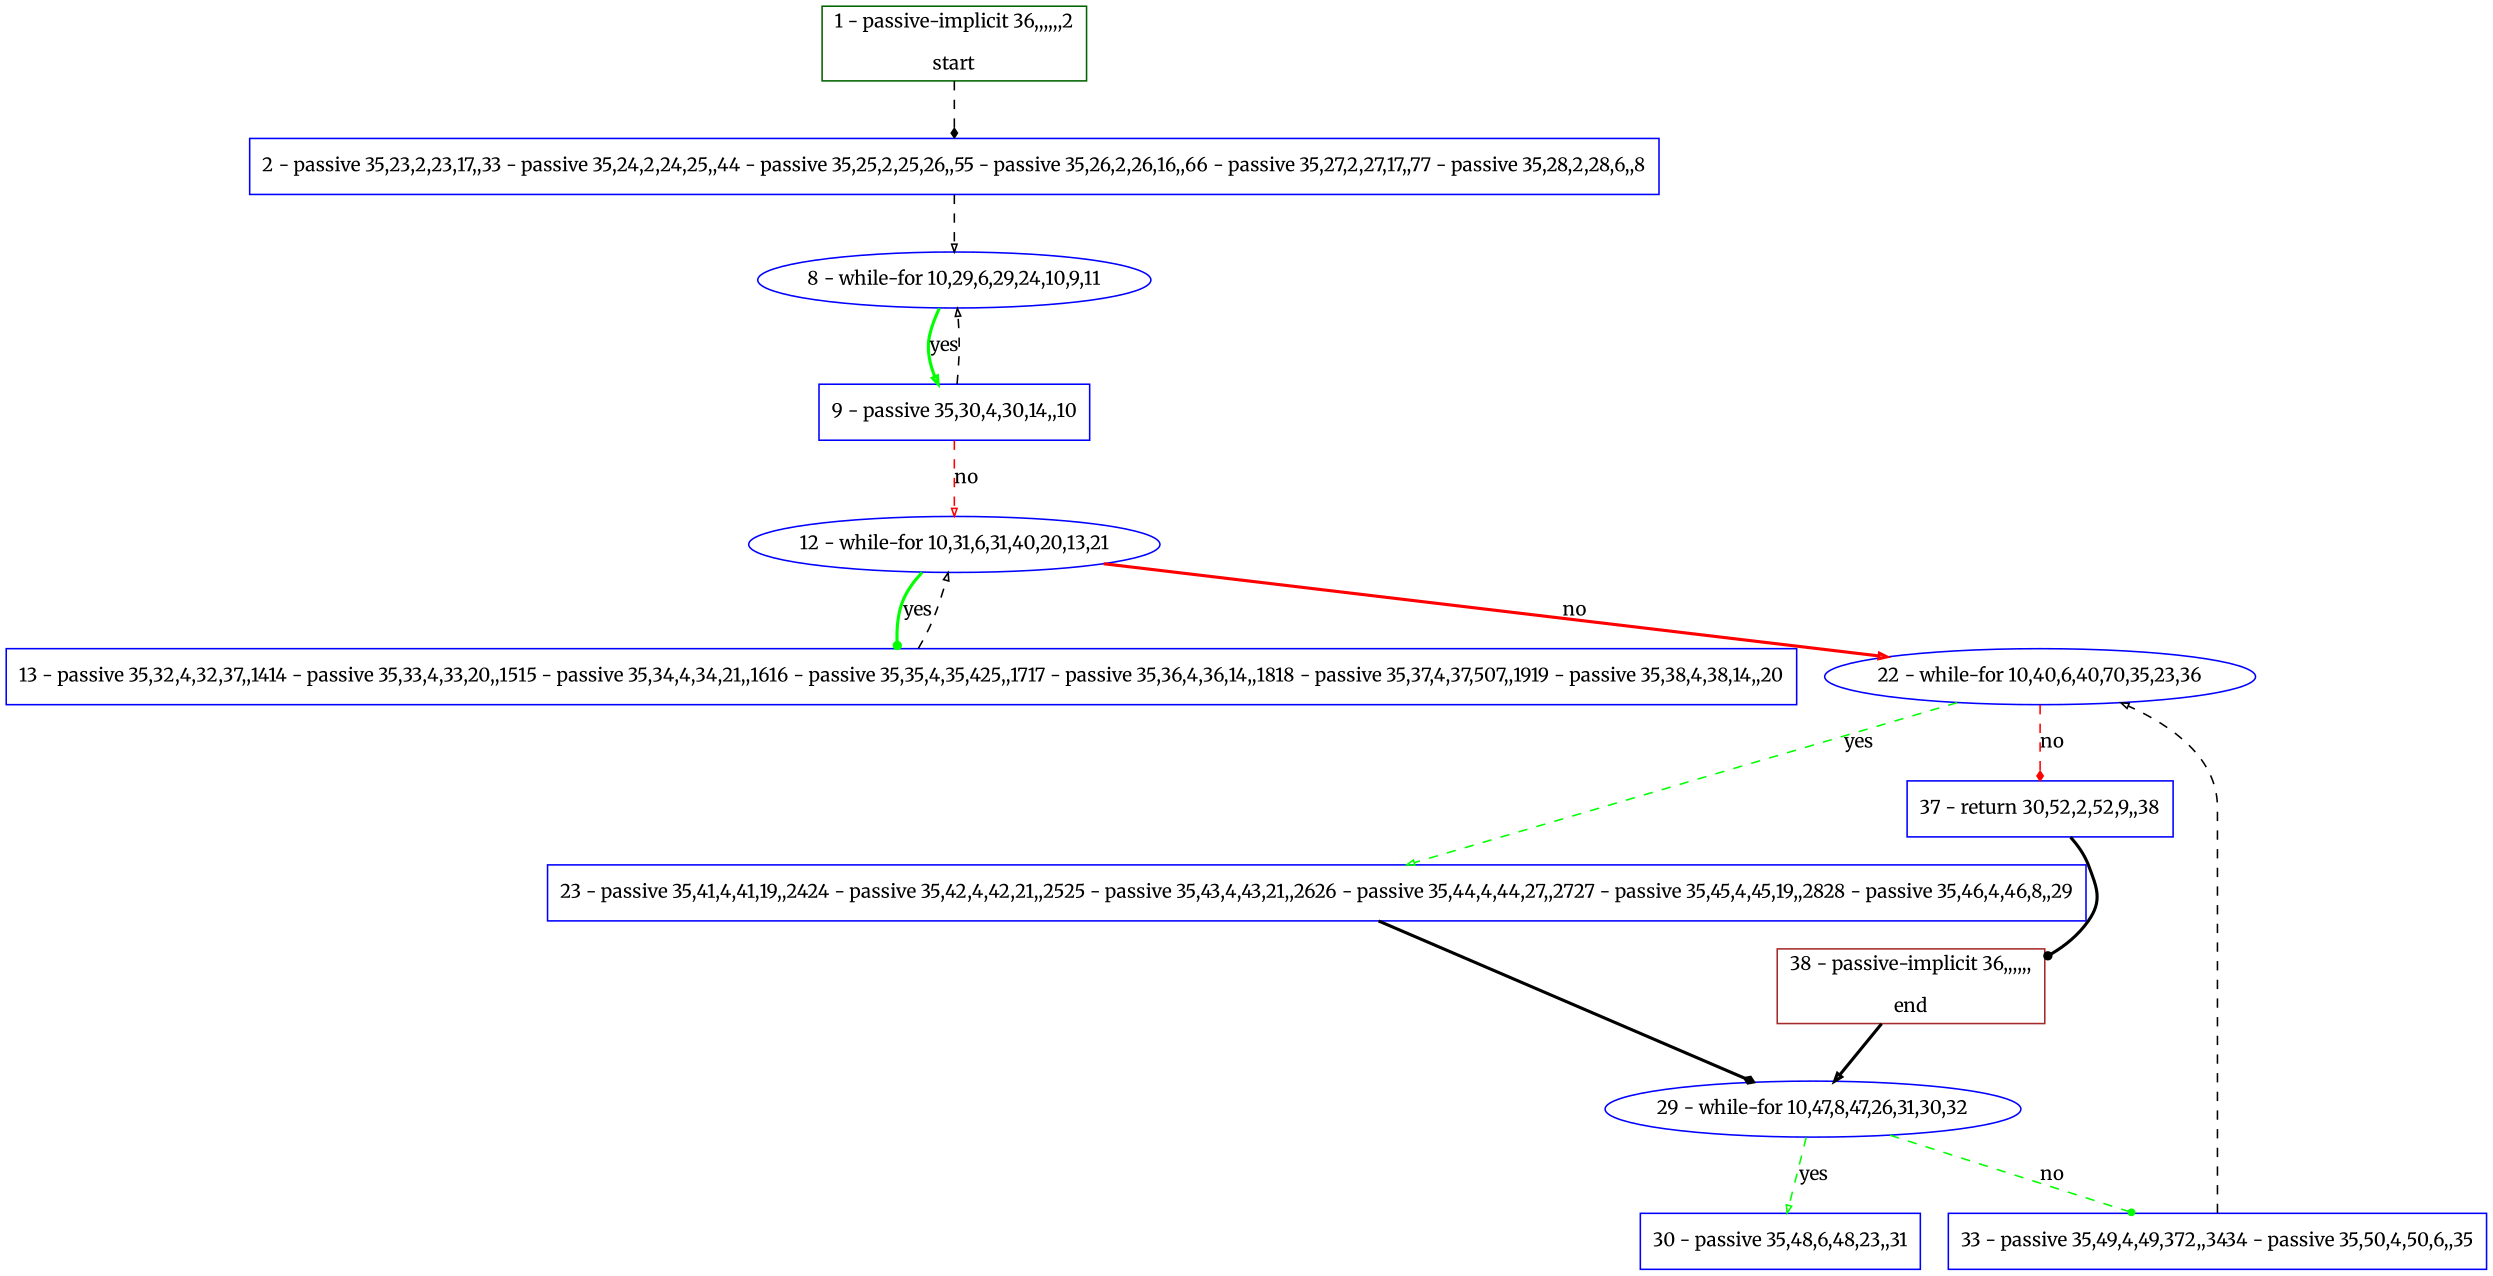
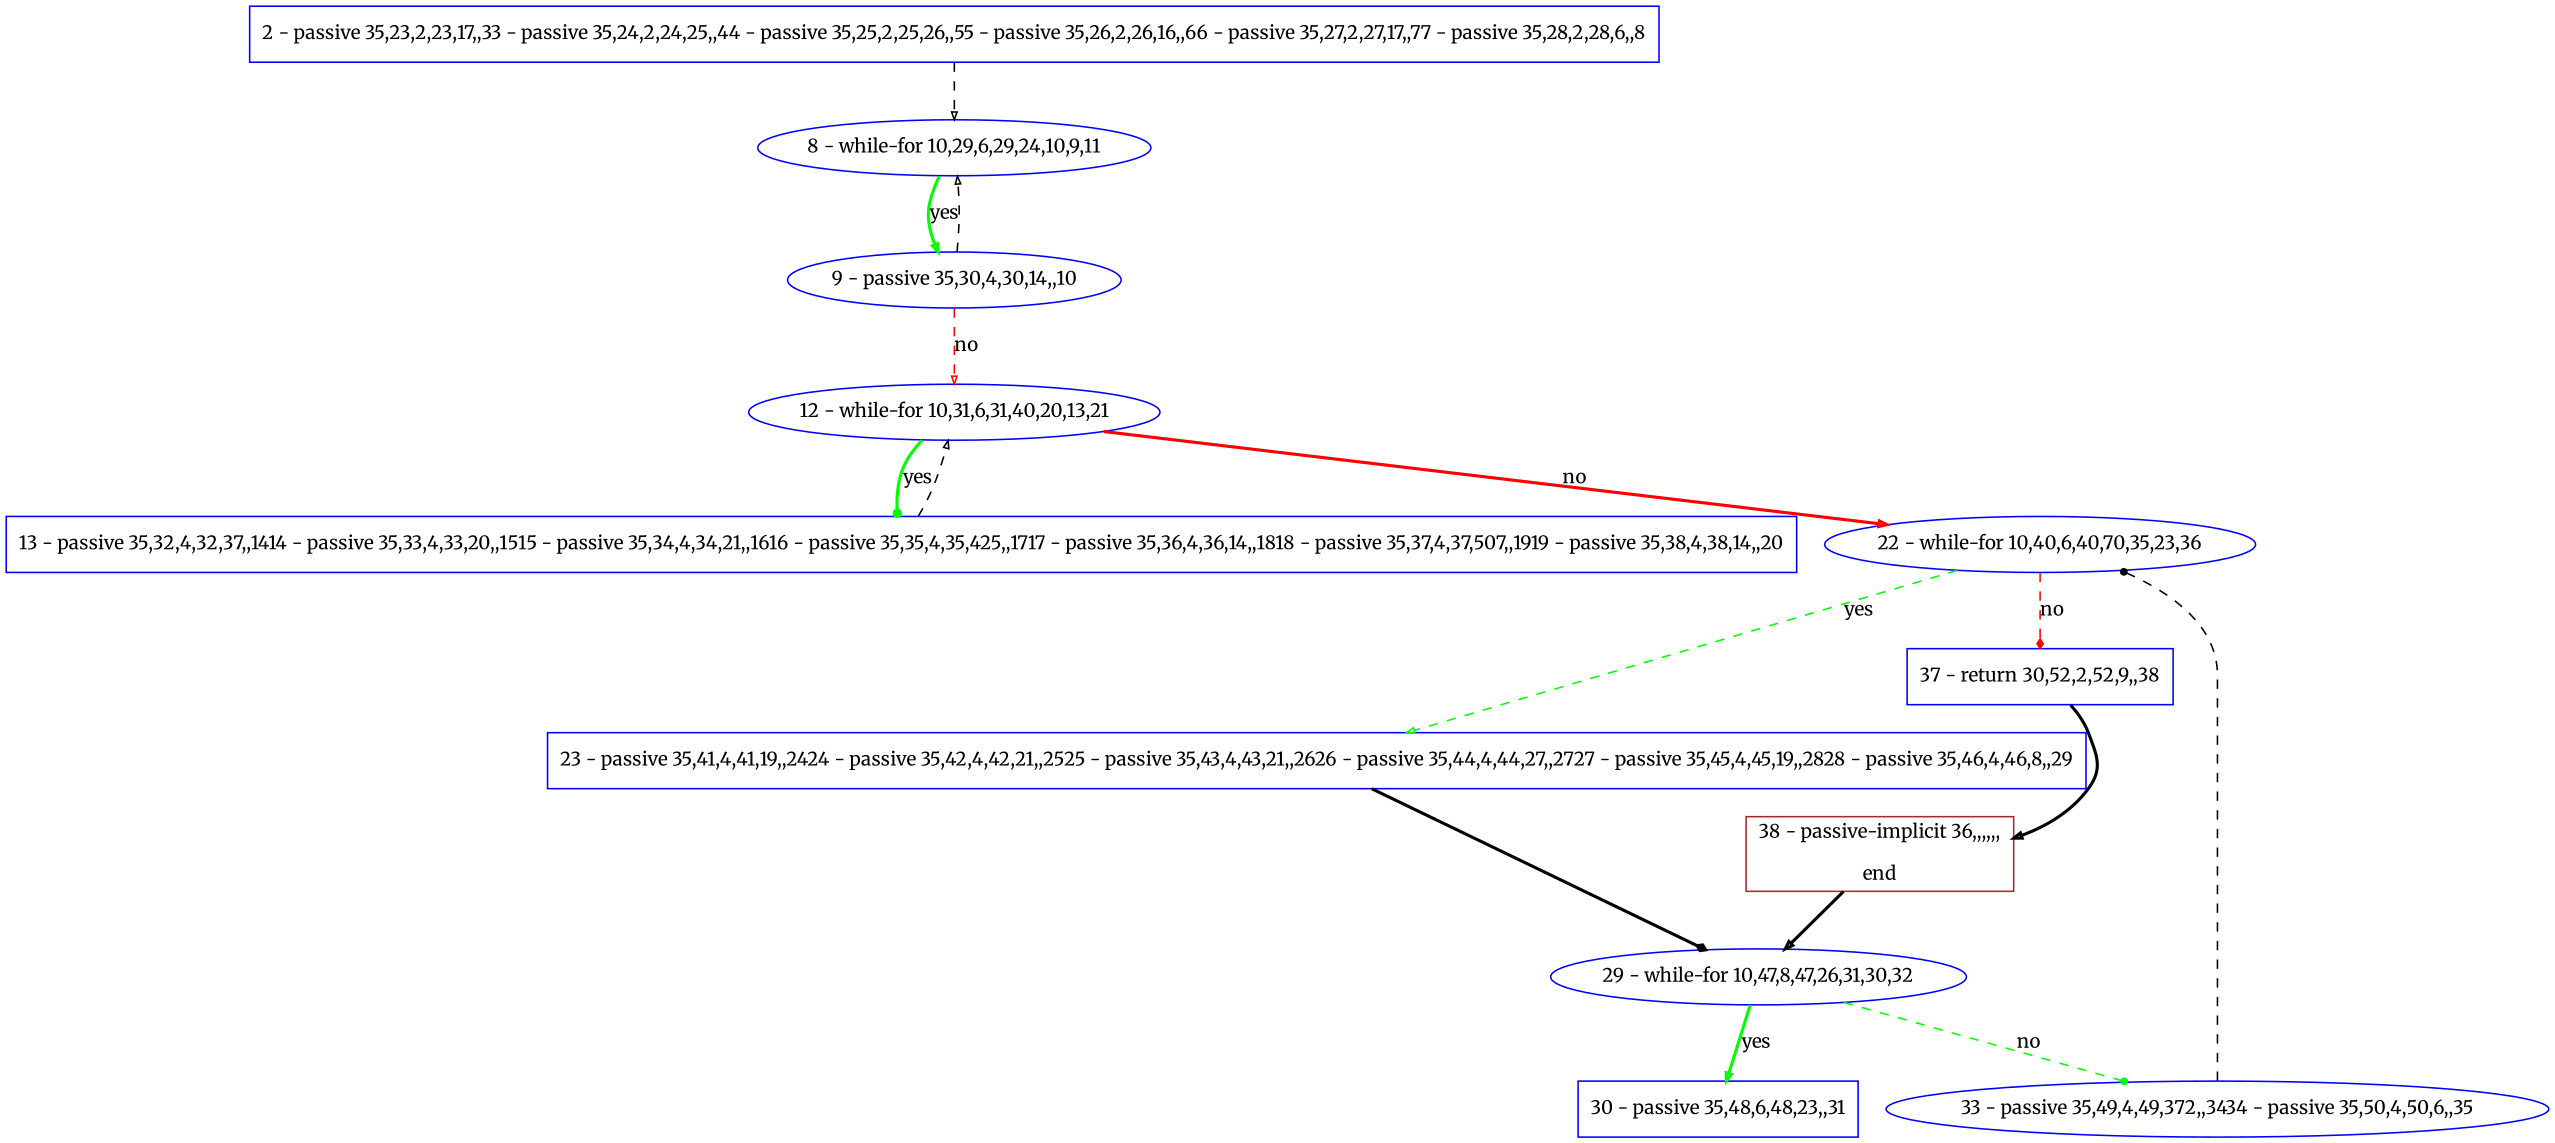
(954, 44) -> none
(954, 412) -> (954, 280)
(2097, 902) -> (2091, 785)
(2217, 939) -> (2217, 806)
(1798, 1171) -> (1739, 1039)
(2217, 1241) -> (2217, 1109)
